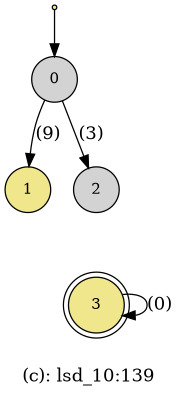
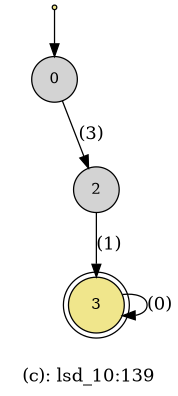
(28, 190) -> none
none -> (96, 238)
